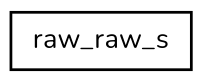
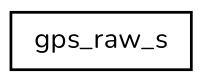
(101, 41) -> (101, 41)
